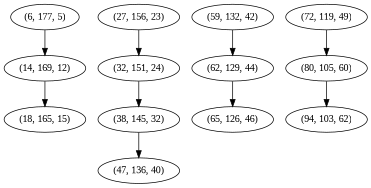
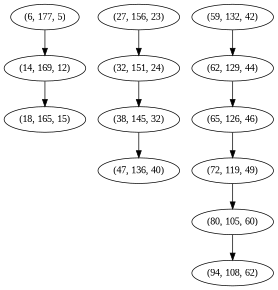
(327, 119) -> (233, 273)
none -> (233, 142)
